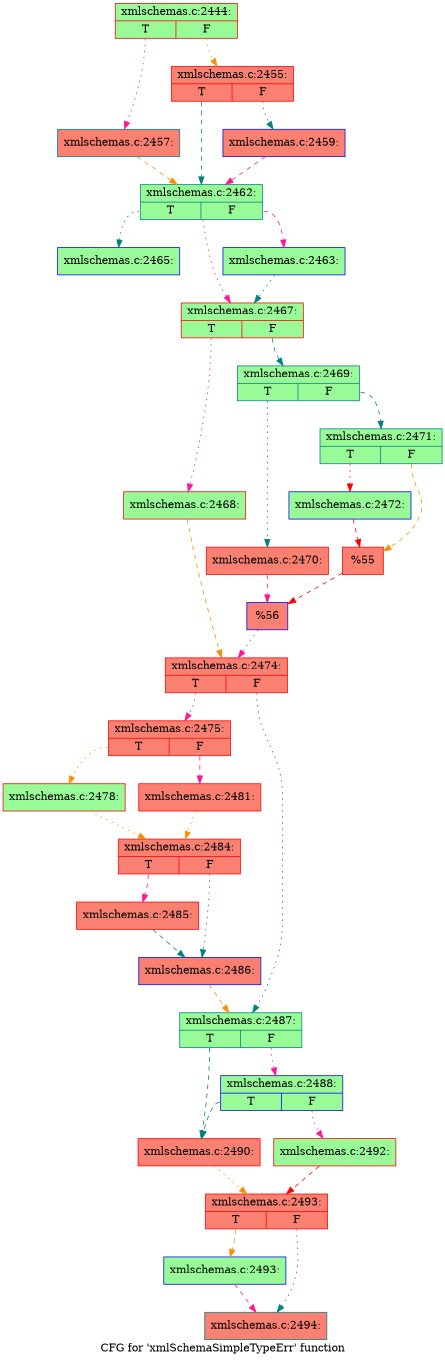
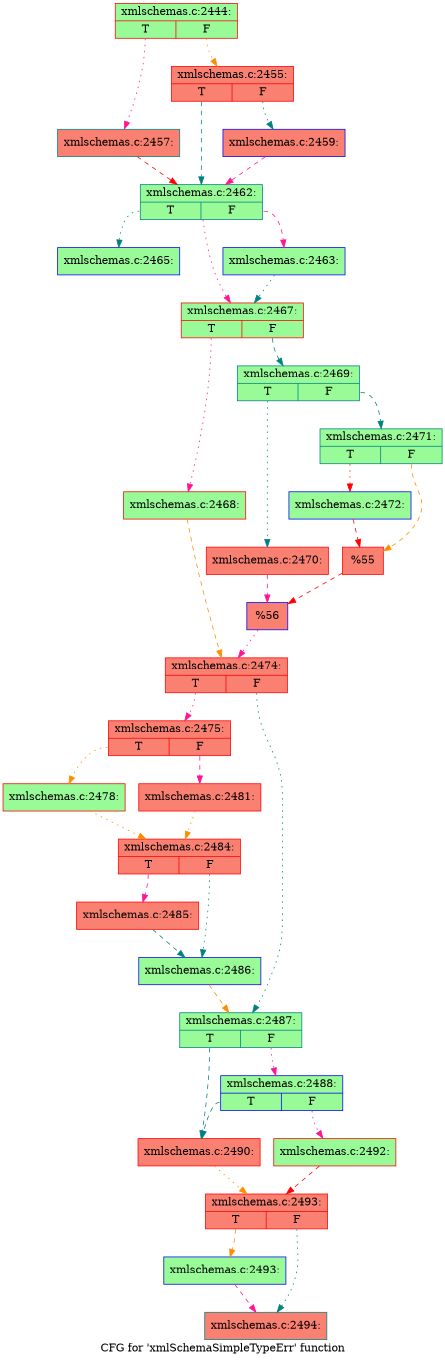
(154, 168) -> (154, 168)
(200, 971) -> (200, 971)
